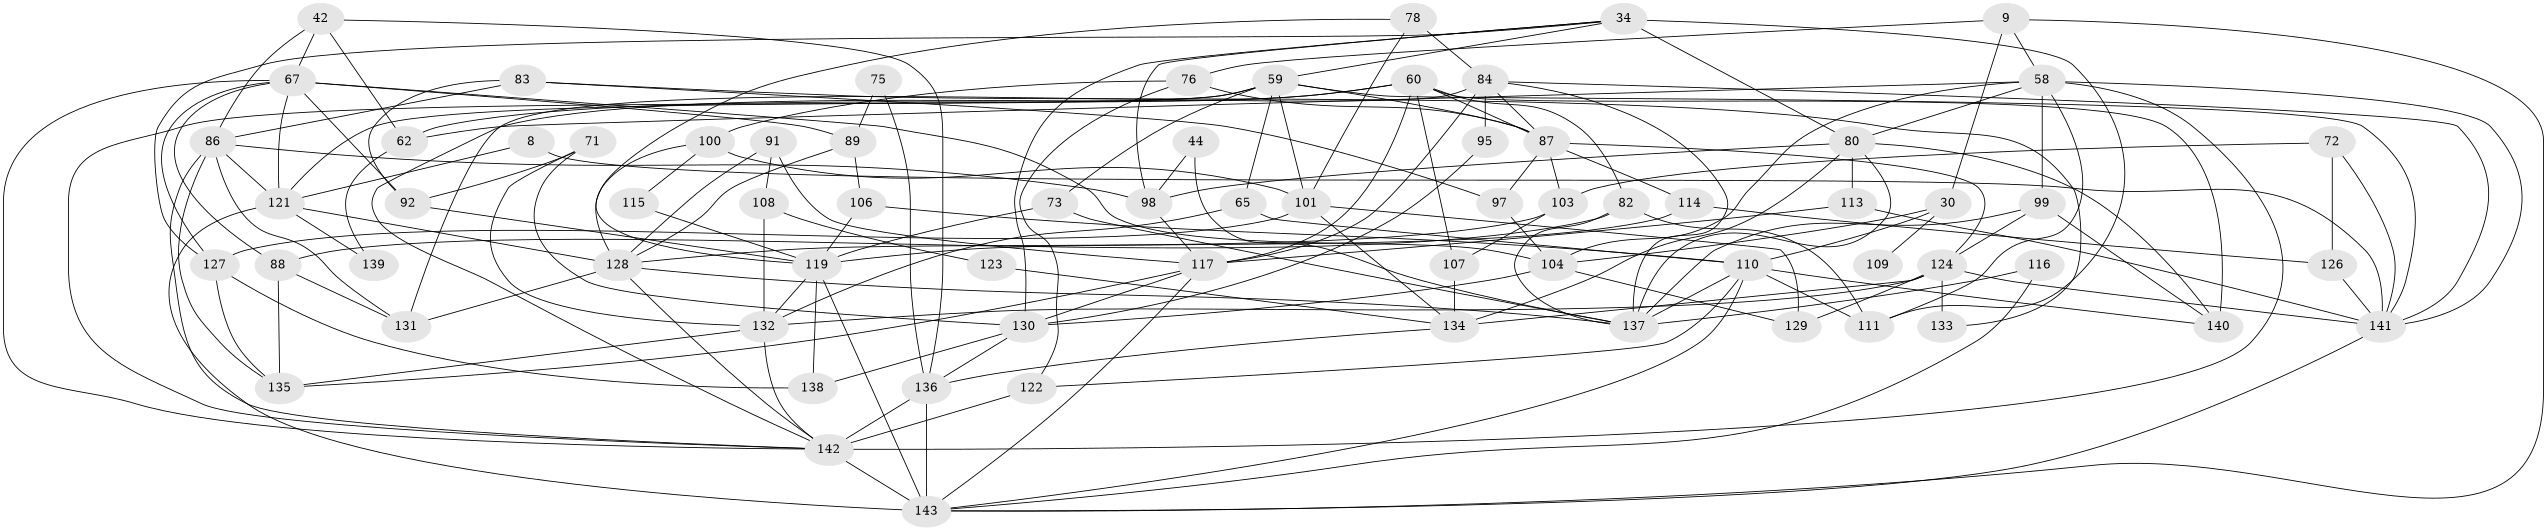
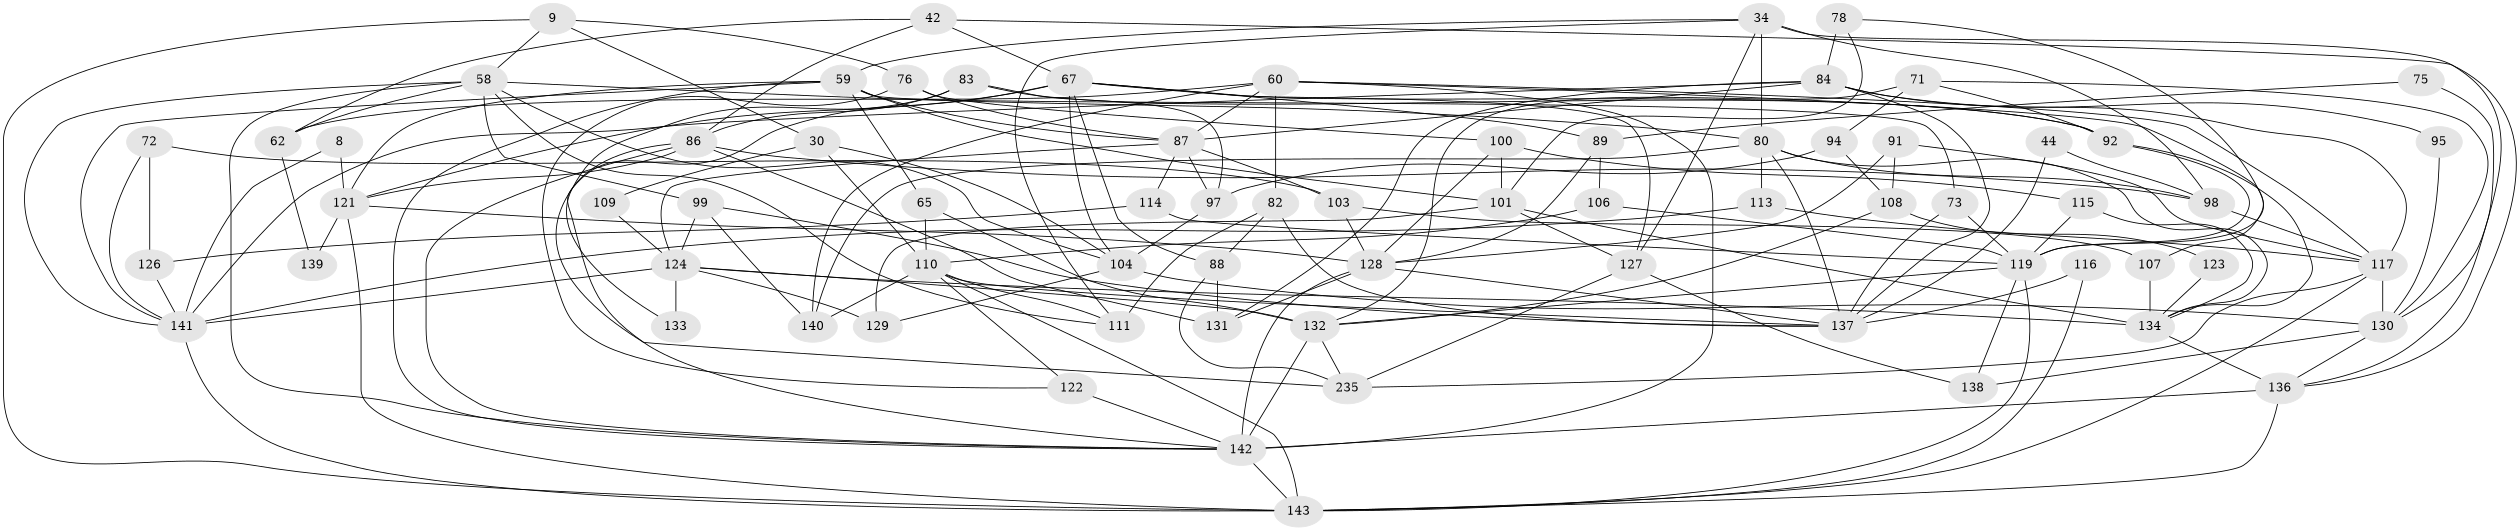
none -> (1834, 142)
none -> (2297, 226)
none -> (644, 237)
none -> (2239, 242)
(280, 388) -> (1348, 388)
